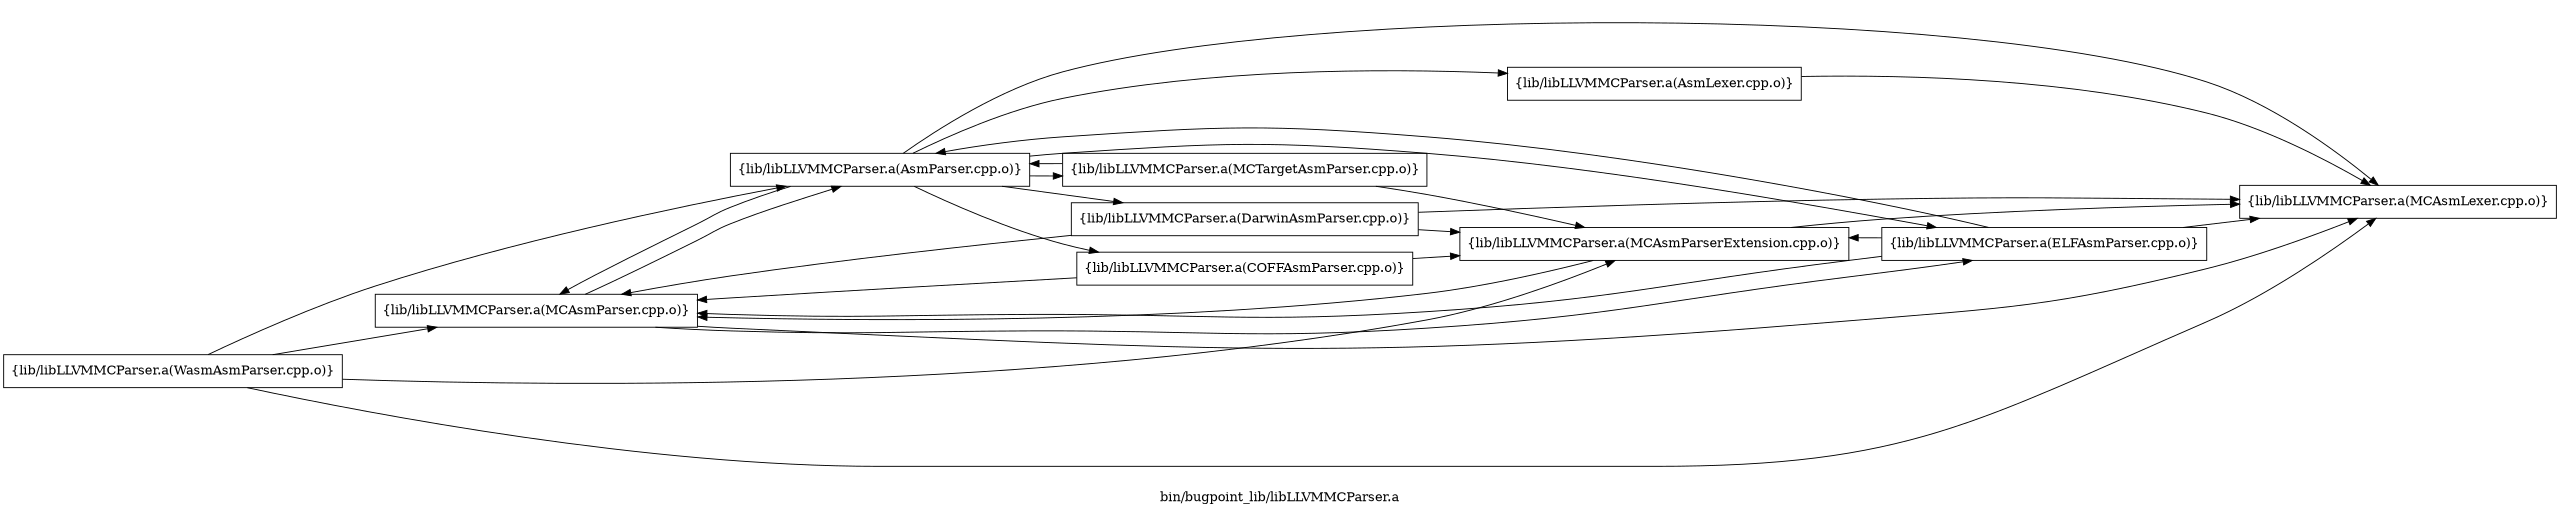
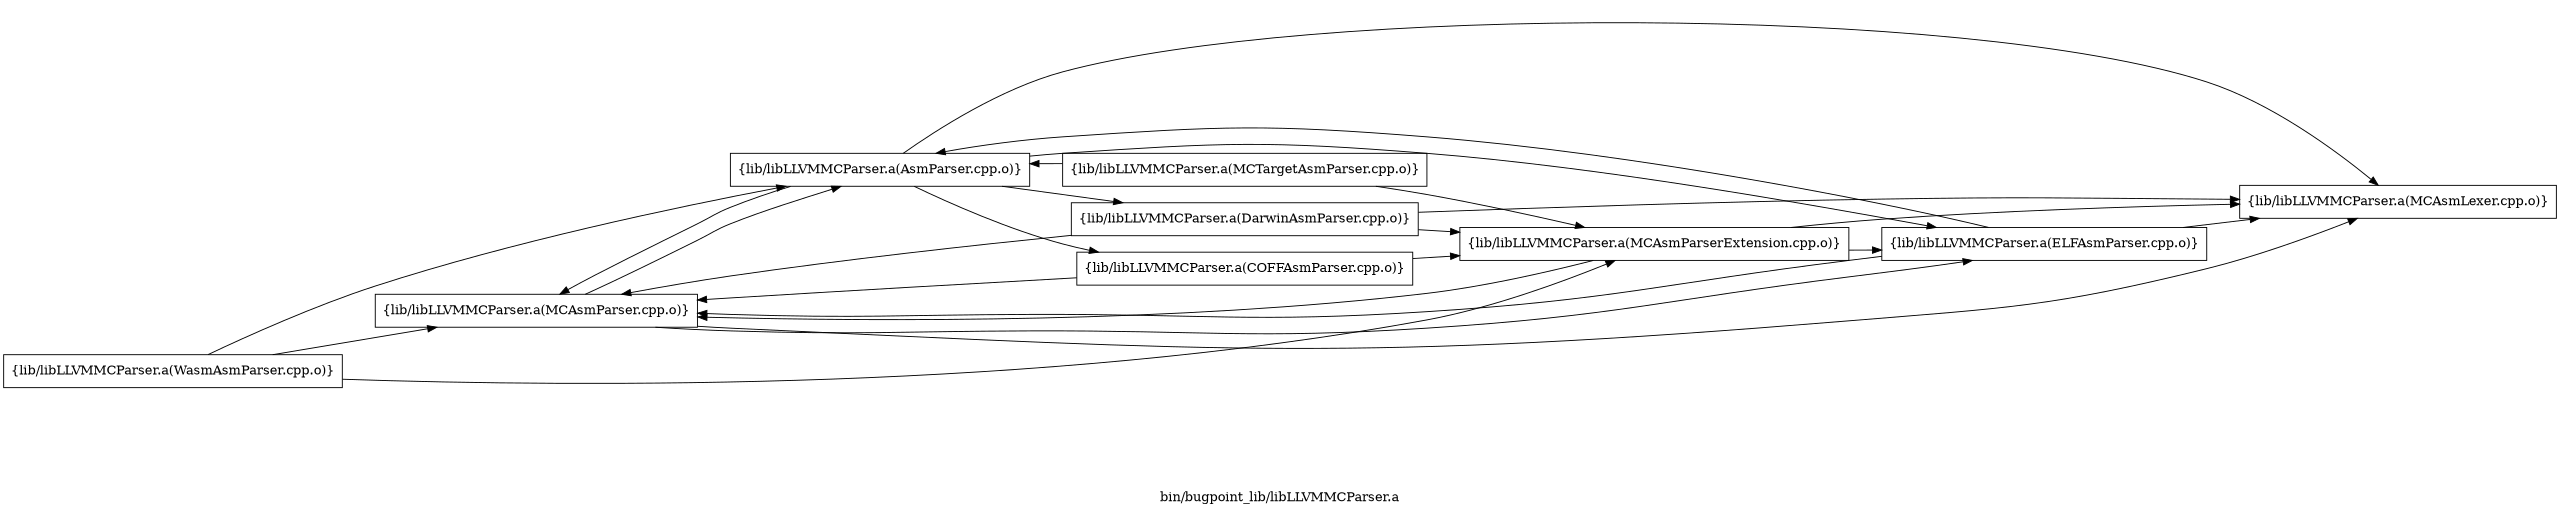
(1654, 84) -> none
(1042, 176) -> none
(1870, 238) -> (1861, 250)
(1331, 466) -> none
